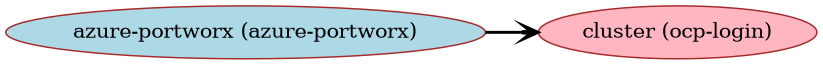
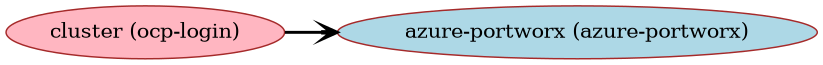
(504, 32) -> (304, 32)
